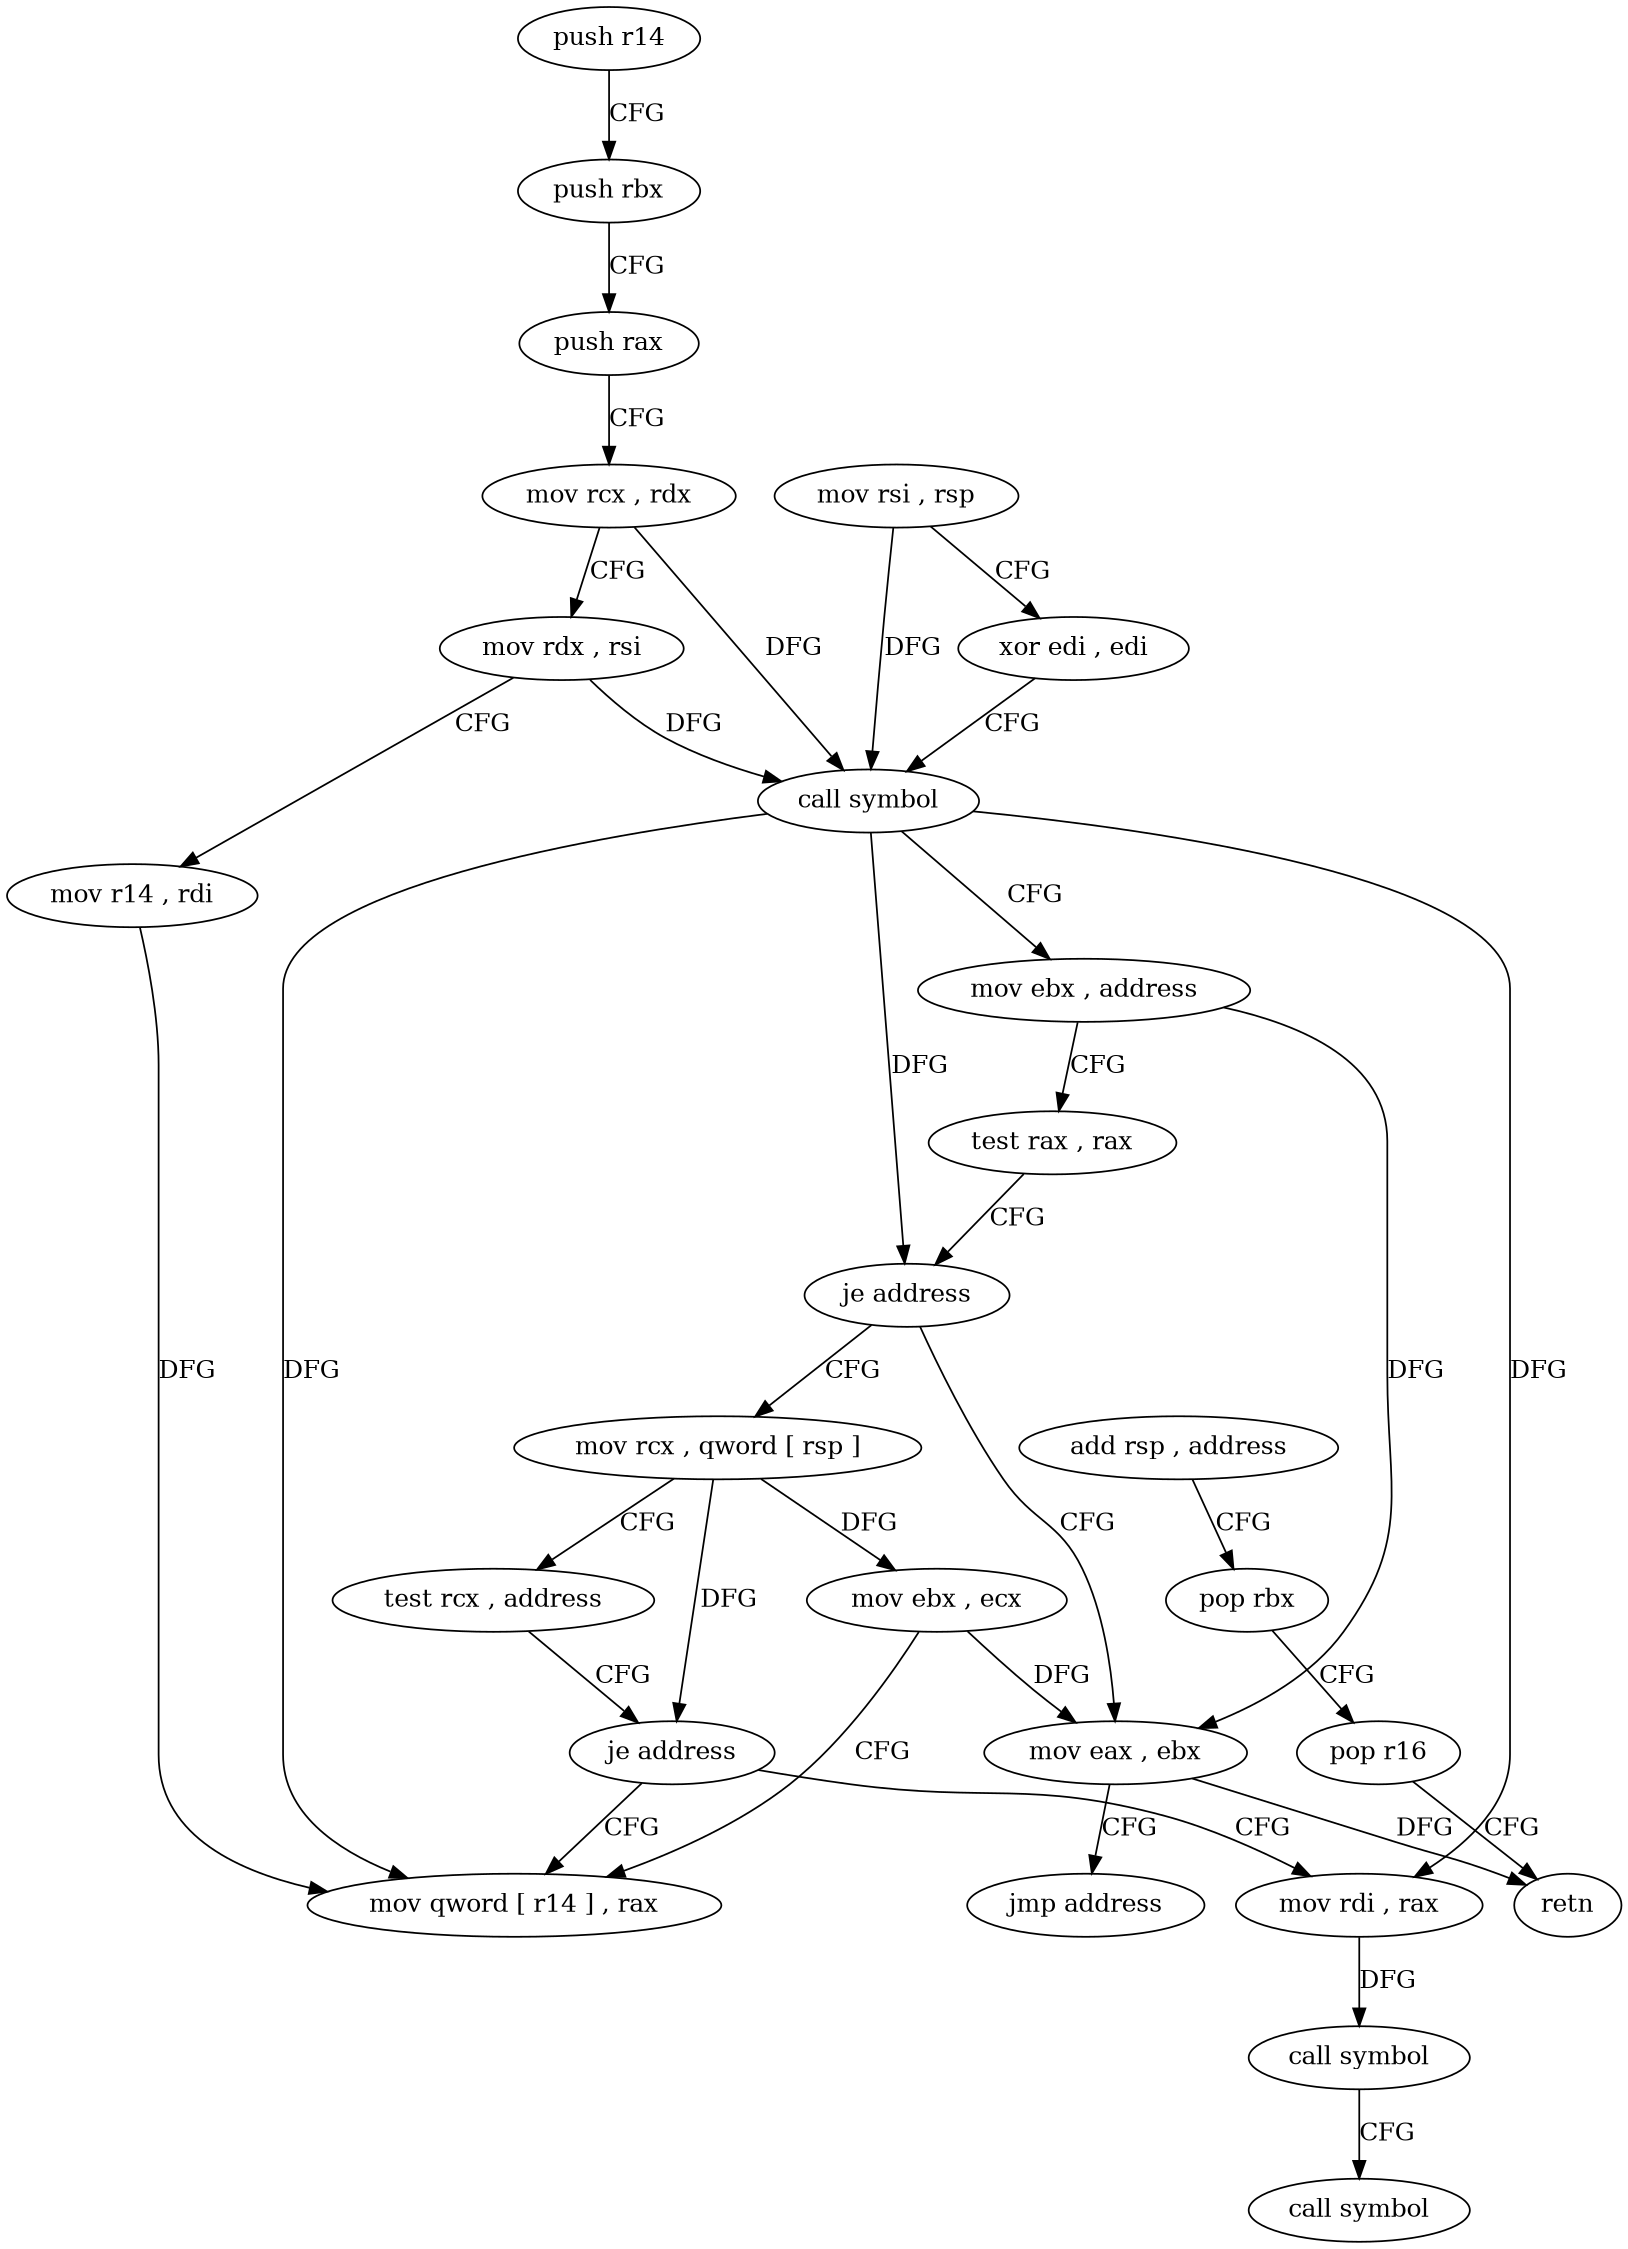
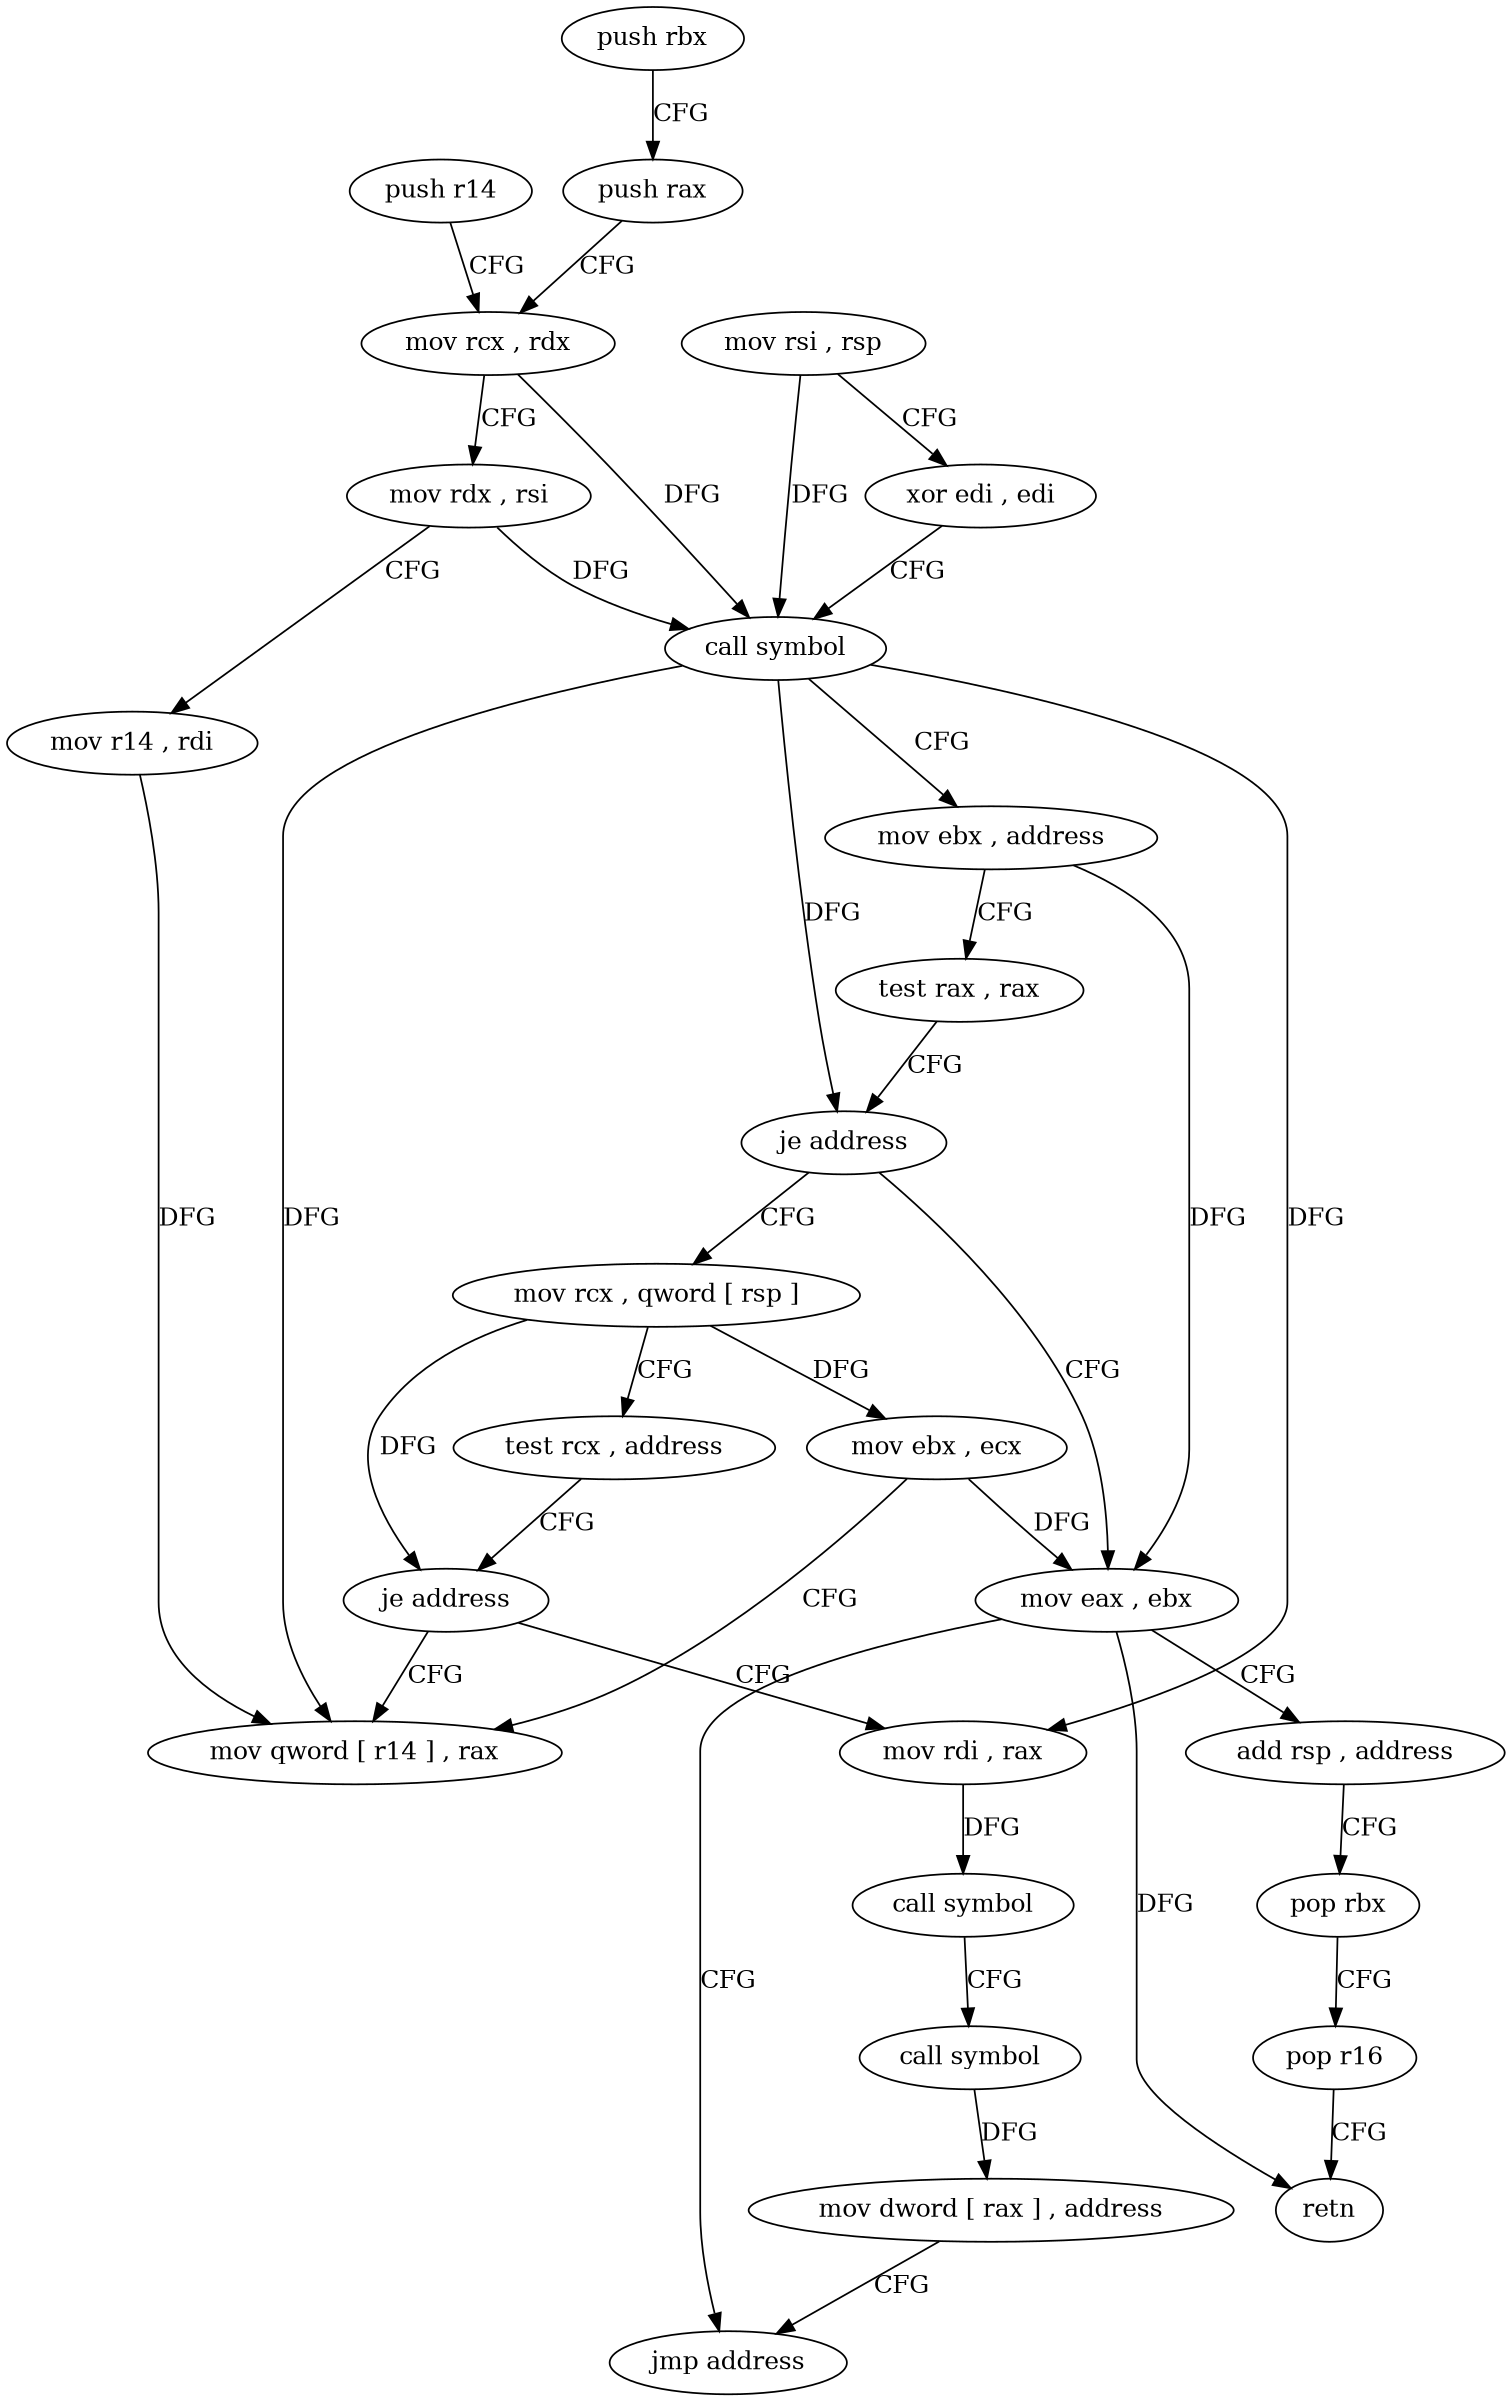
(609, 106) -> (462, 259)
none -> (1228, 1678)
none -> (991, 2210)
